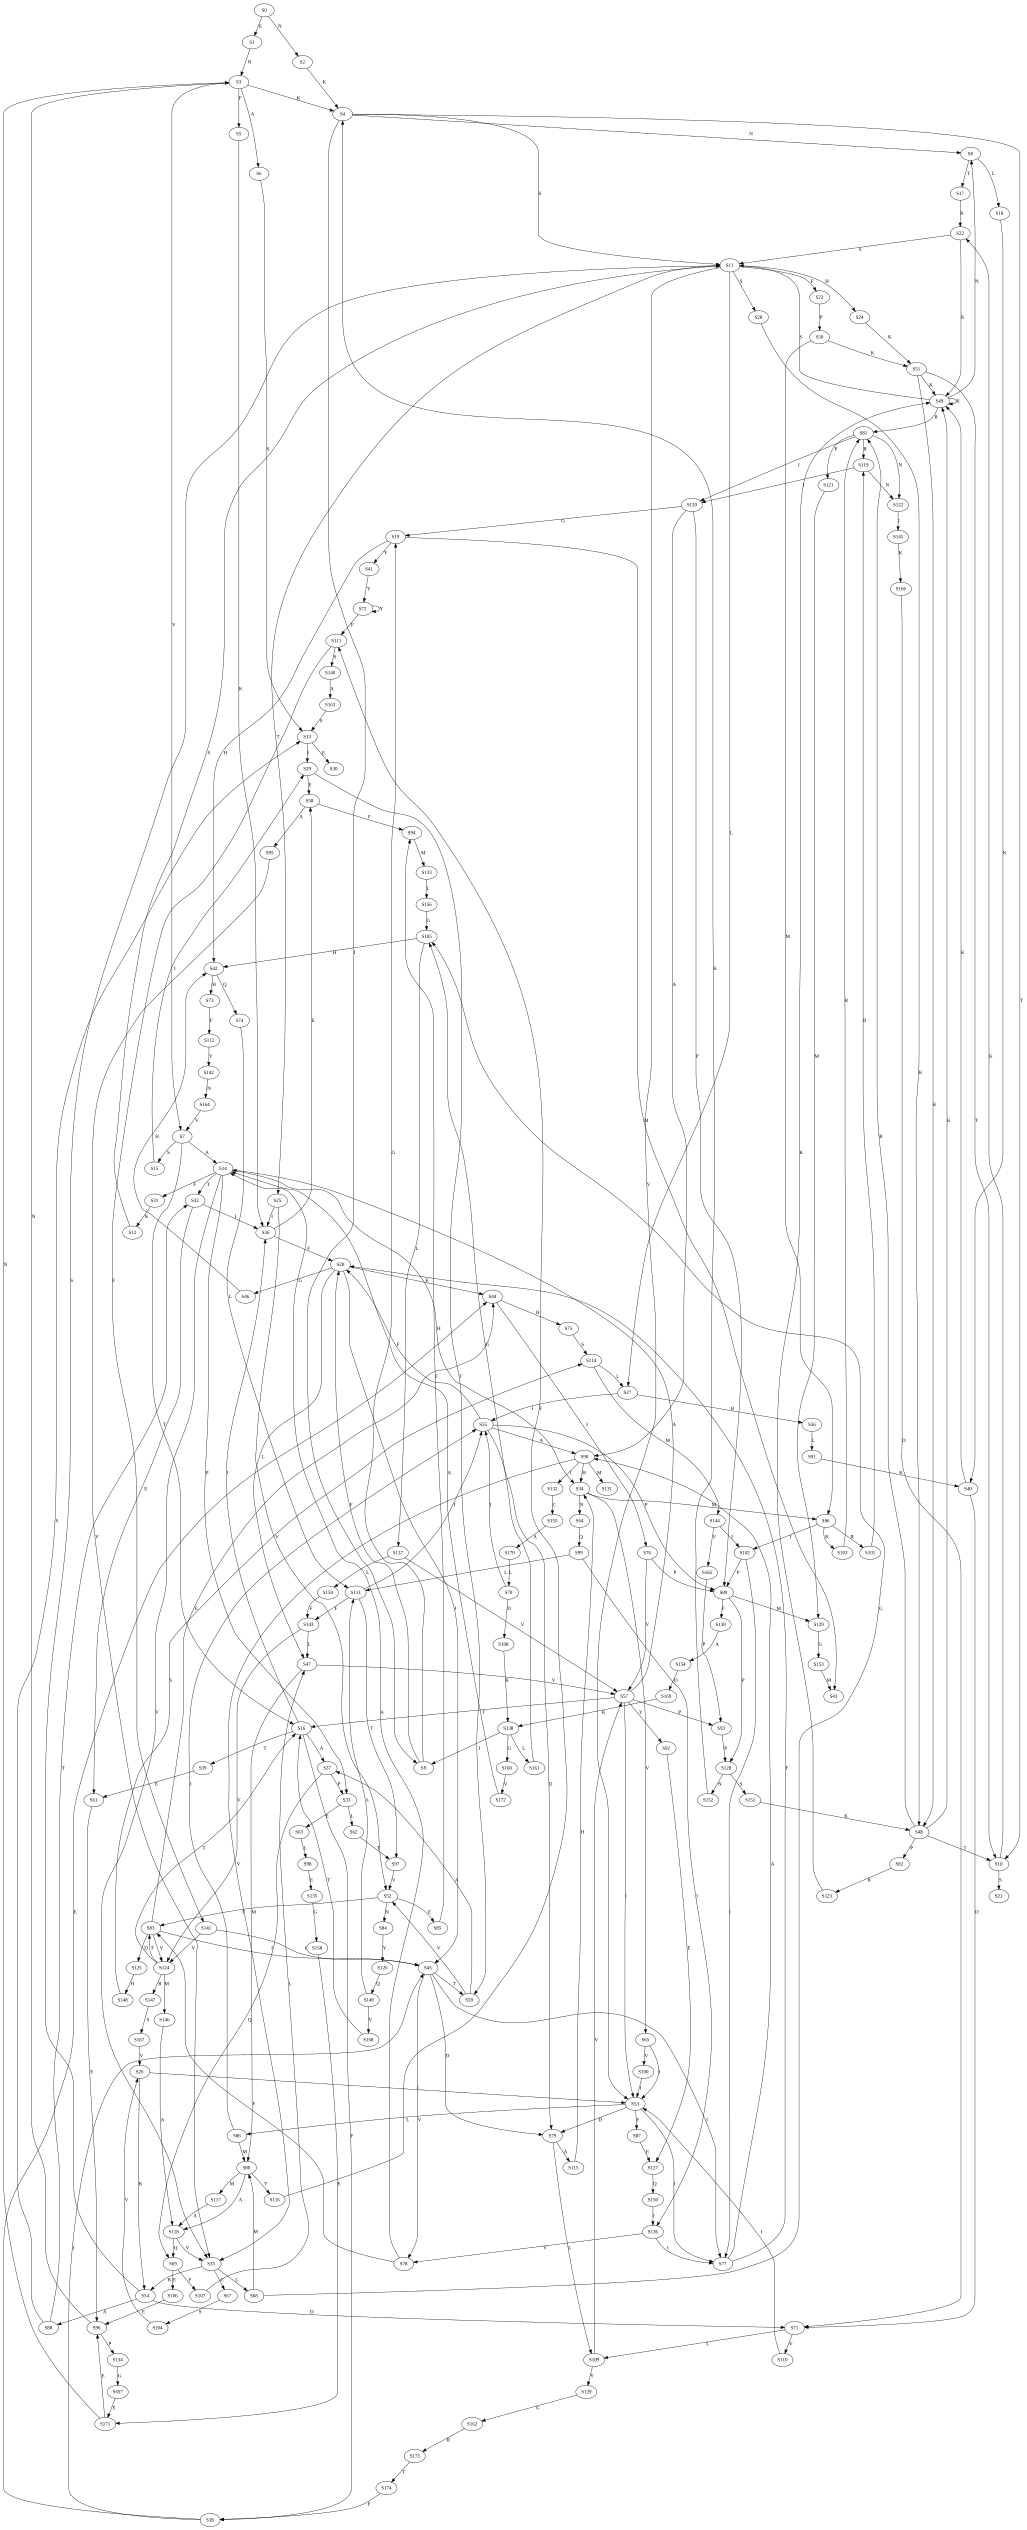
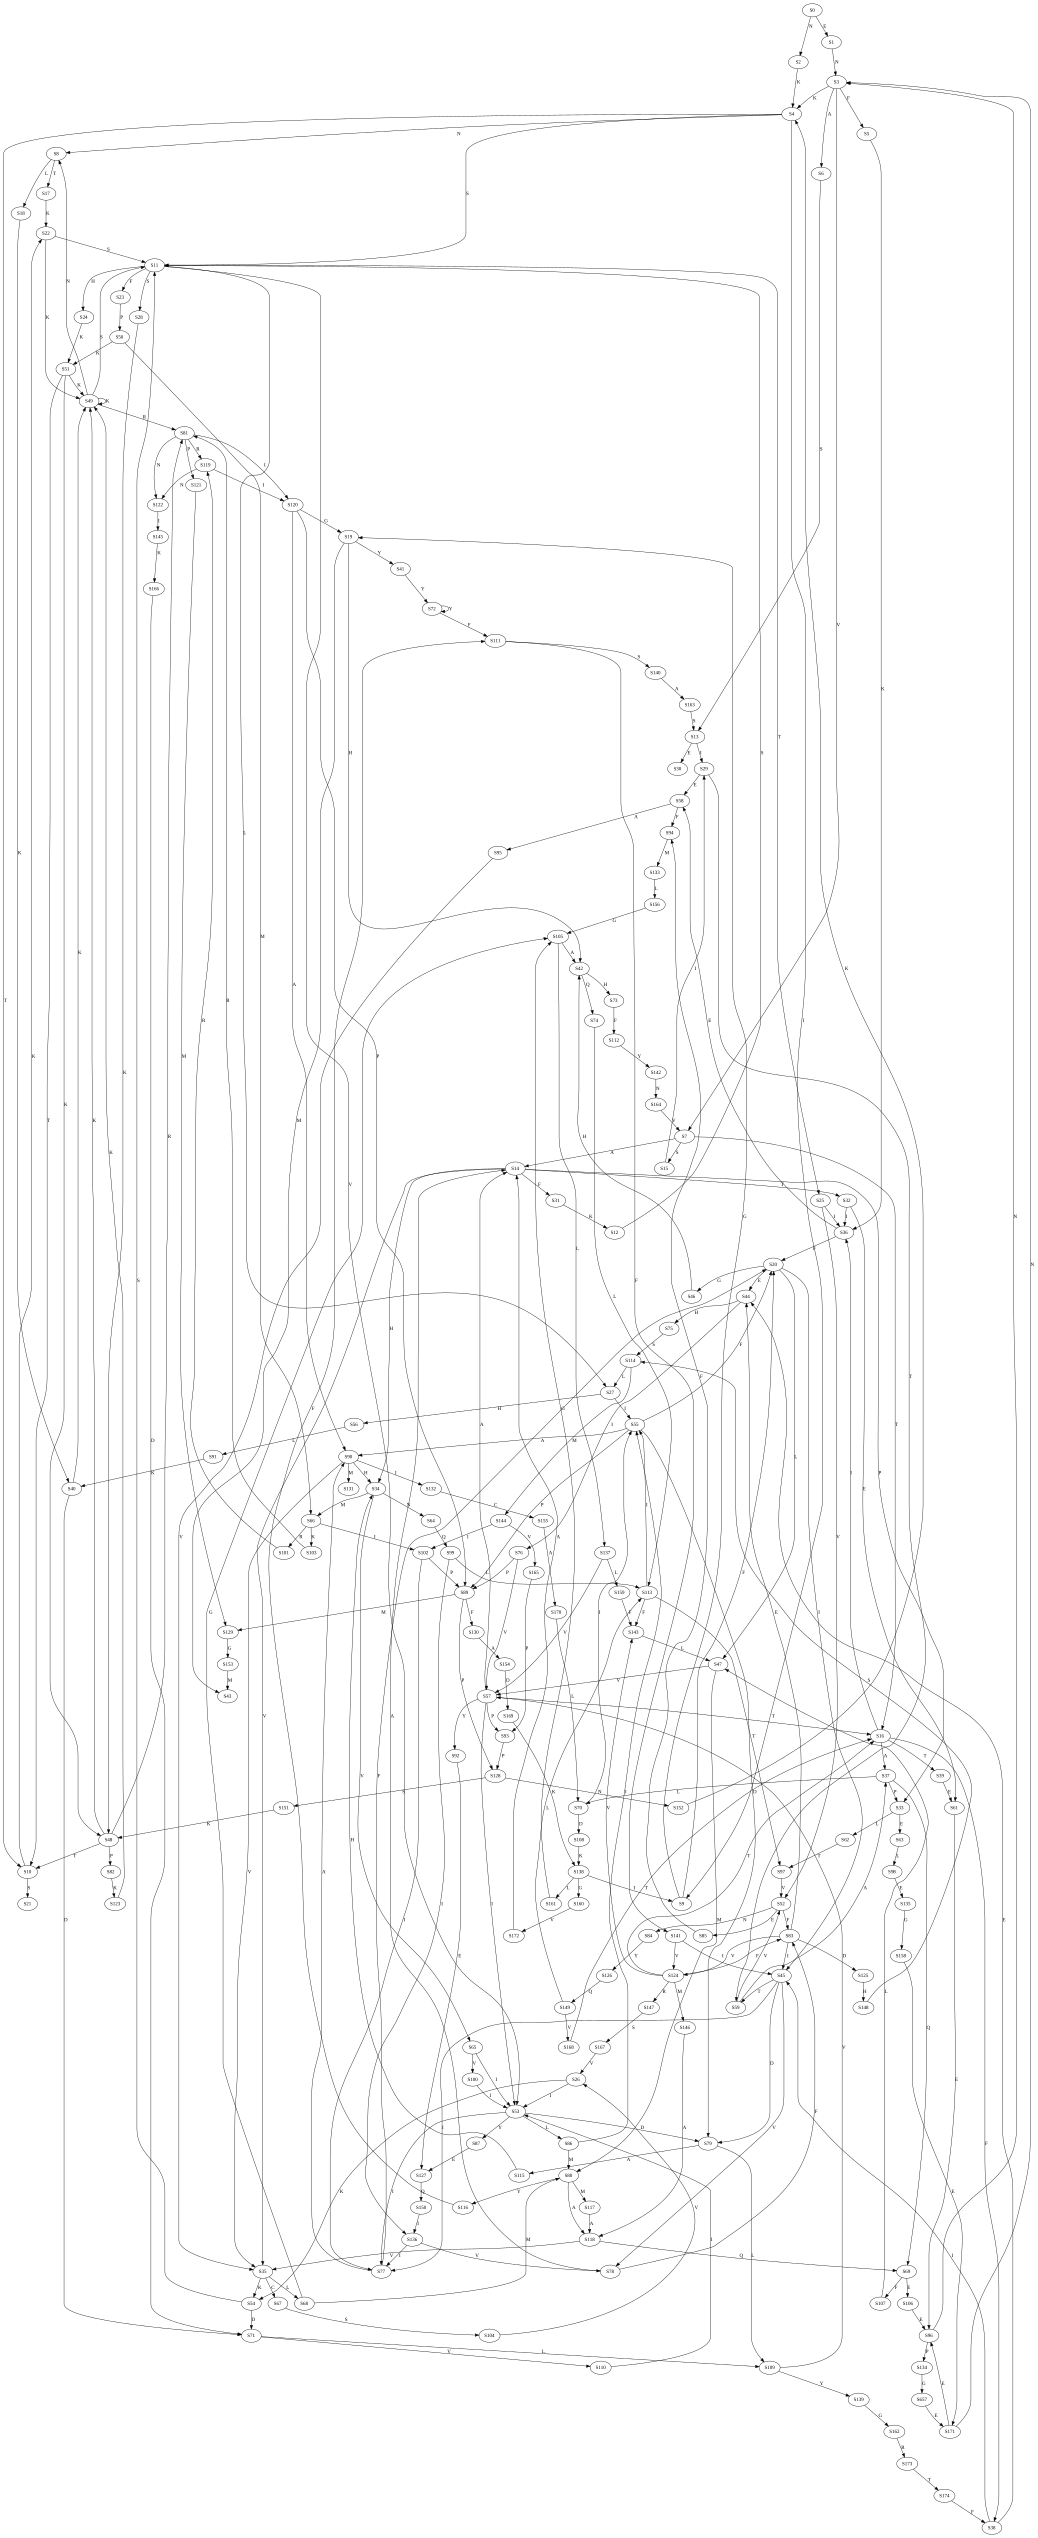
(335, 953) -> (572, 953)
none -> (739, 1784)
(237, 1791) -> (606, 1822)
(49, 2328) -> none
